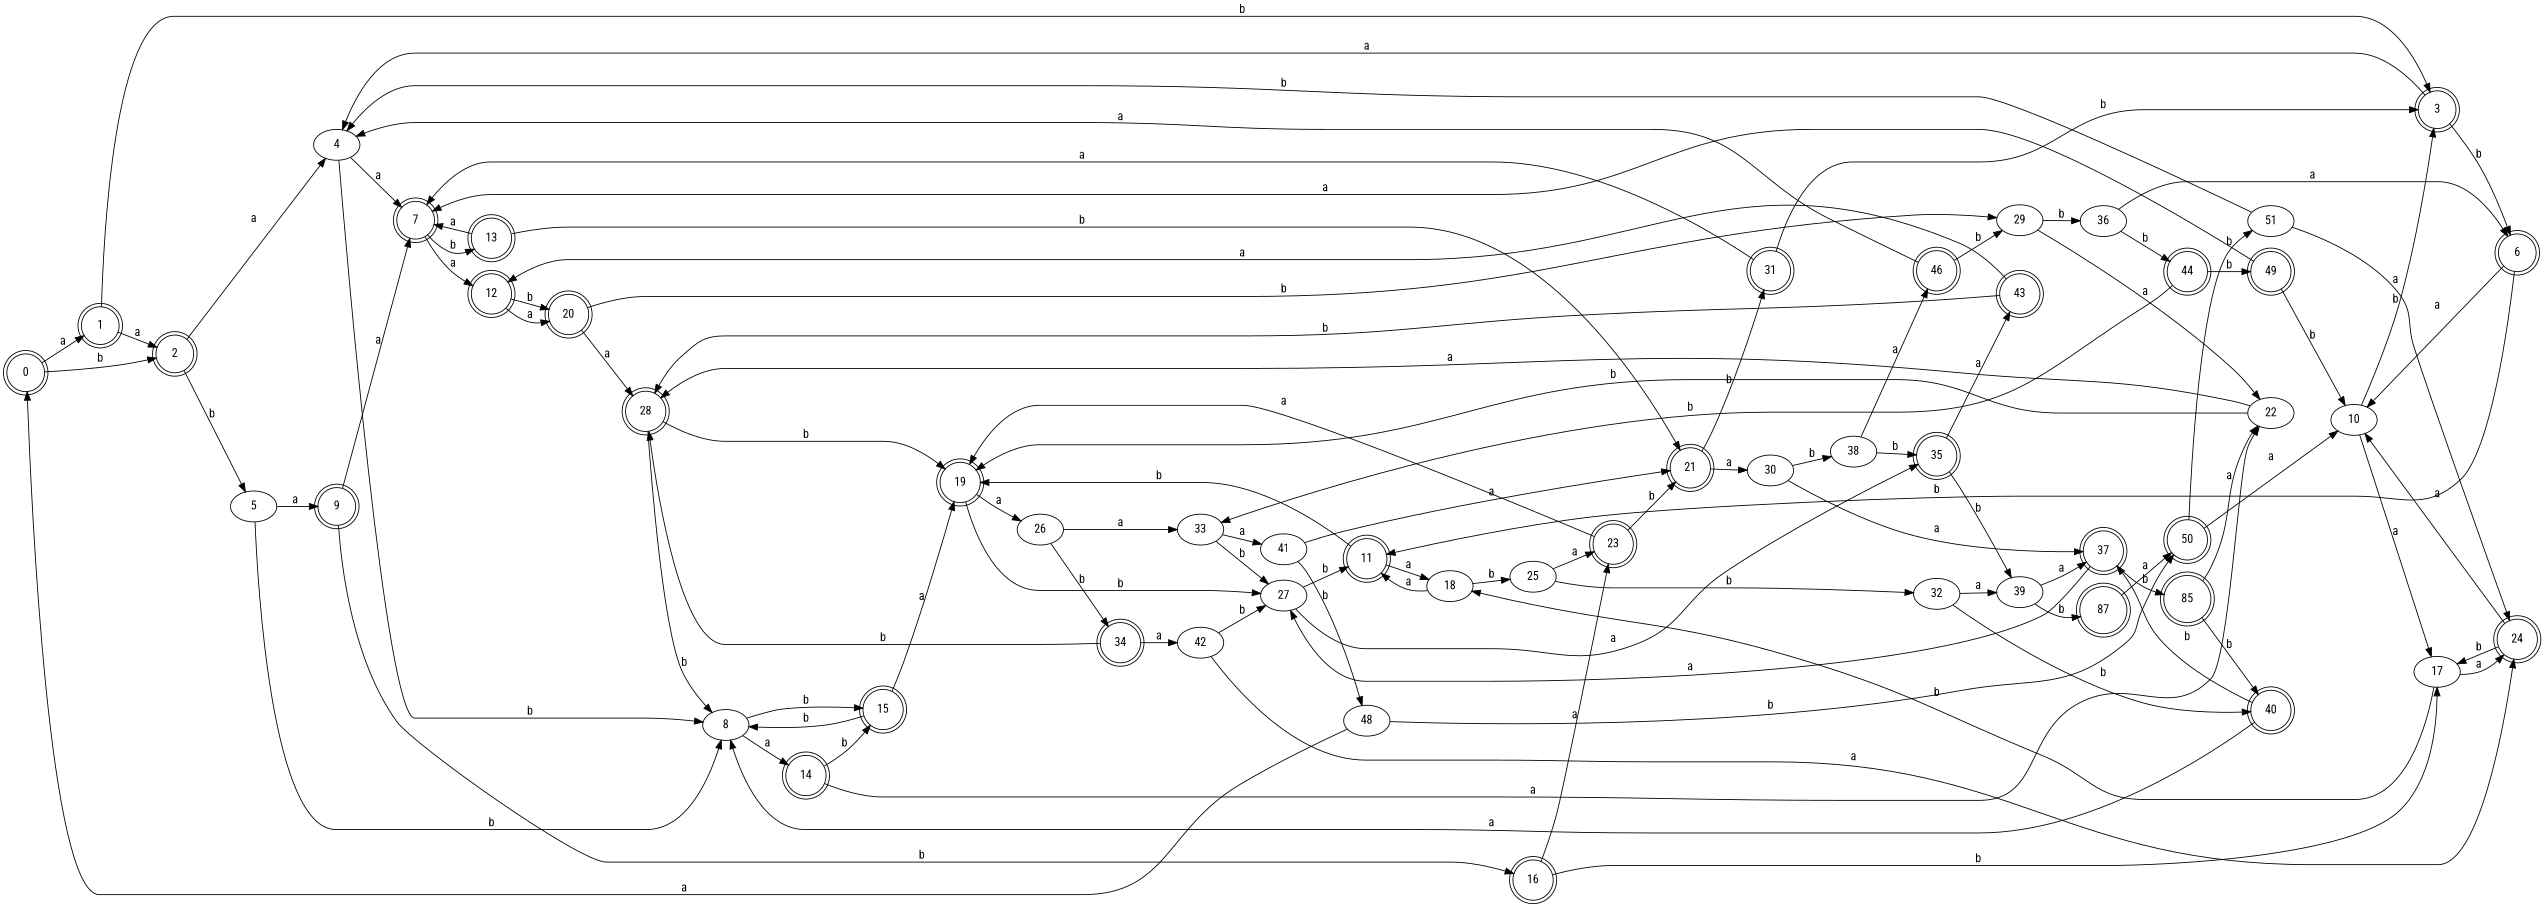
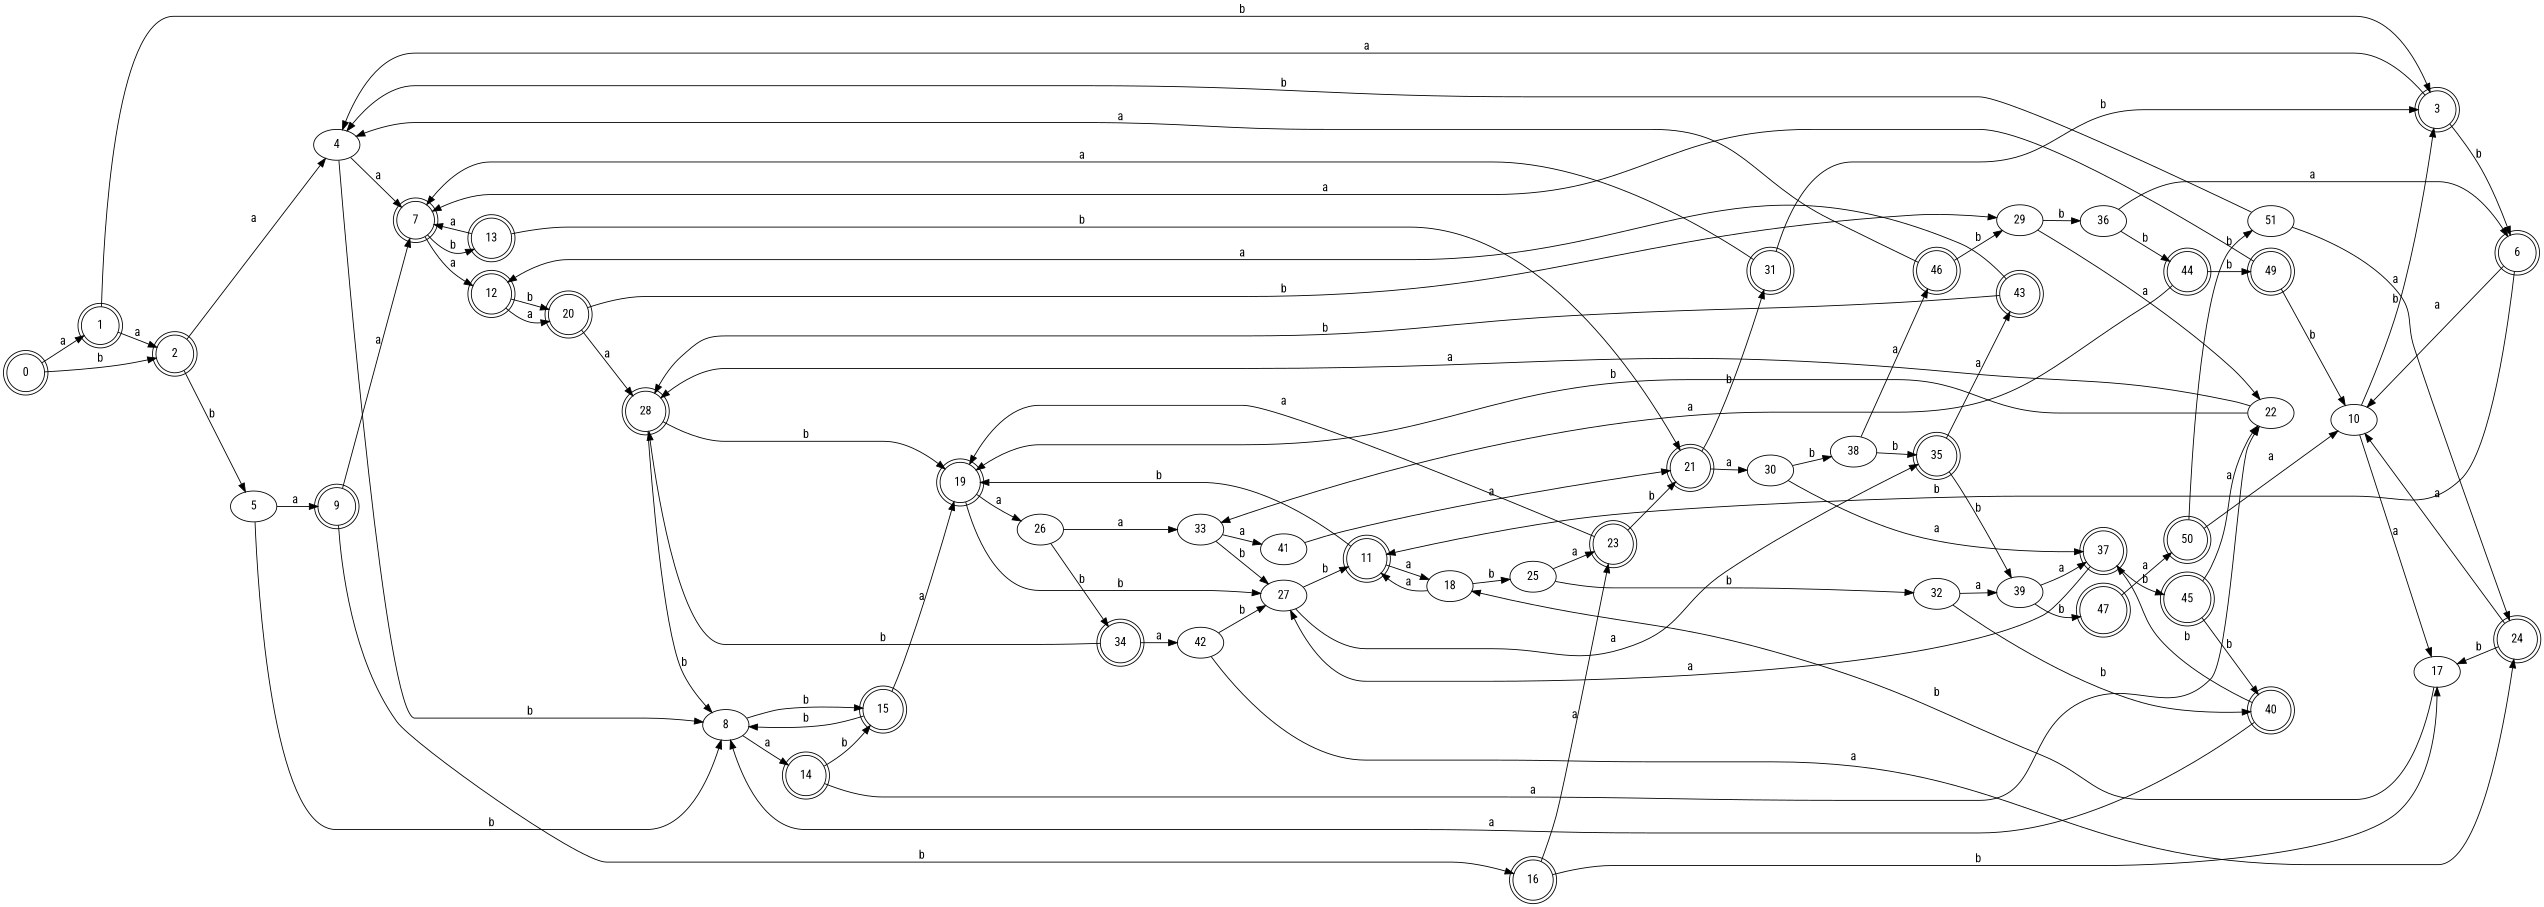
(1690, 407) -> (1690, 407)
(2187, 599) -> (2187, 599)
(2103, 610) -> (2103, 610)
(2480, 672) -> none
(1367, 721) -> none
